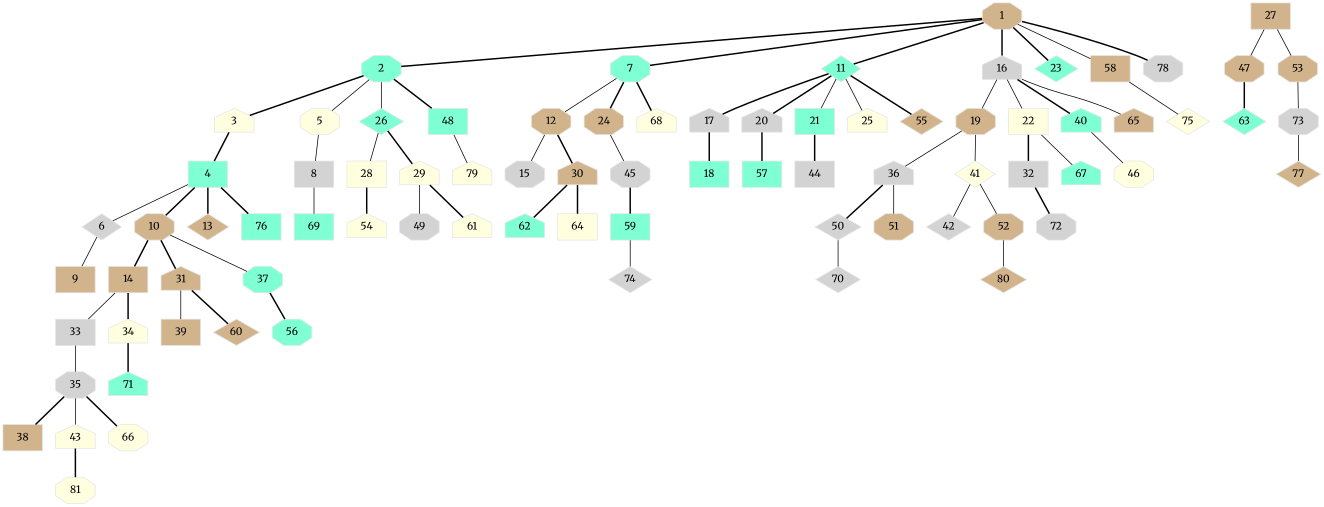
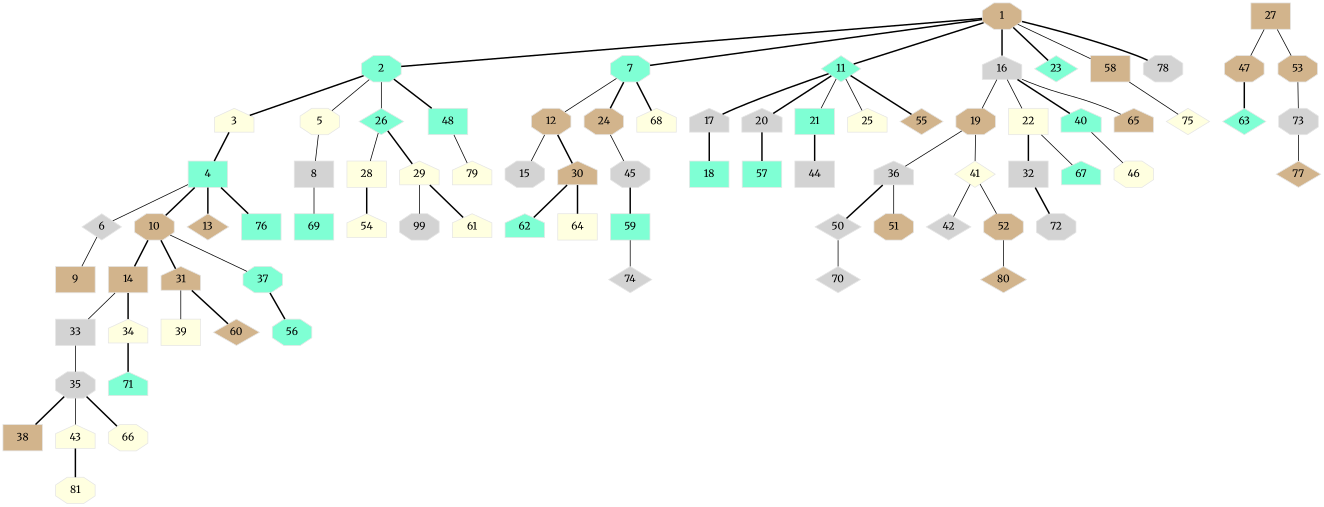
(419, 227) -> (419, 227)
(181, 332) -> (181, 332)
